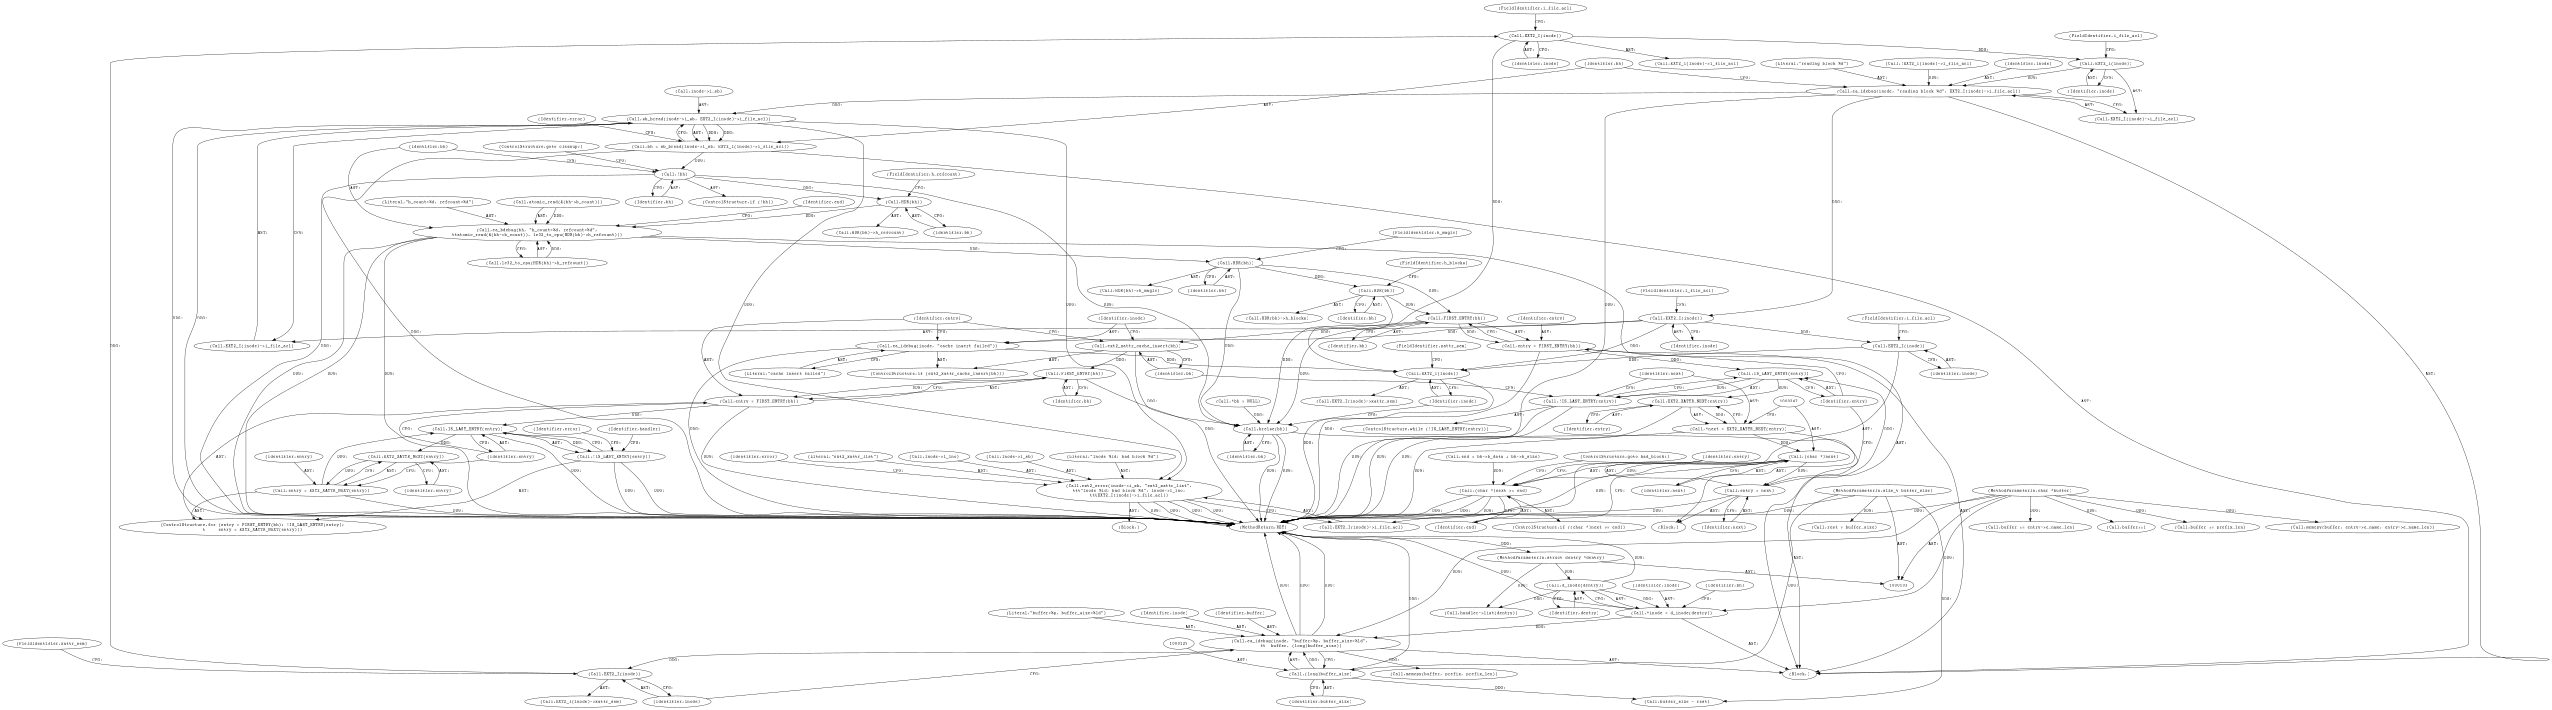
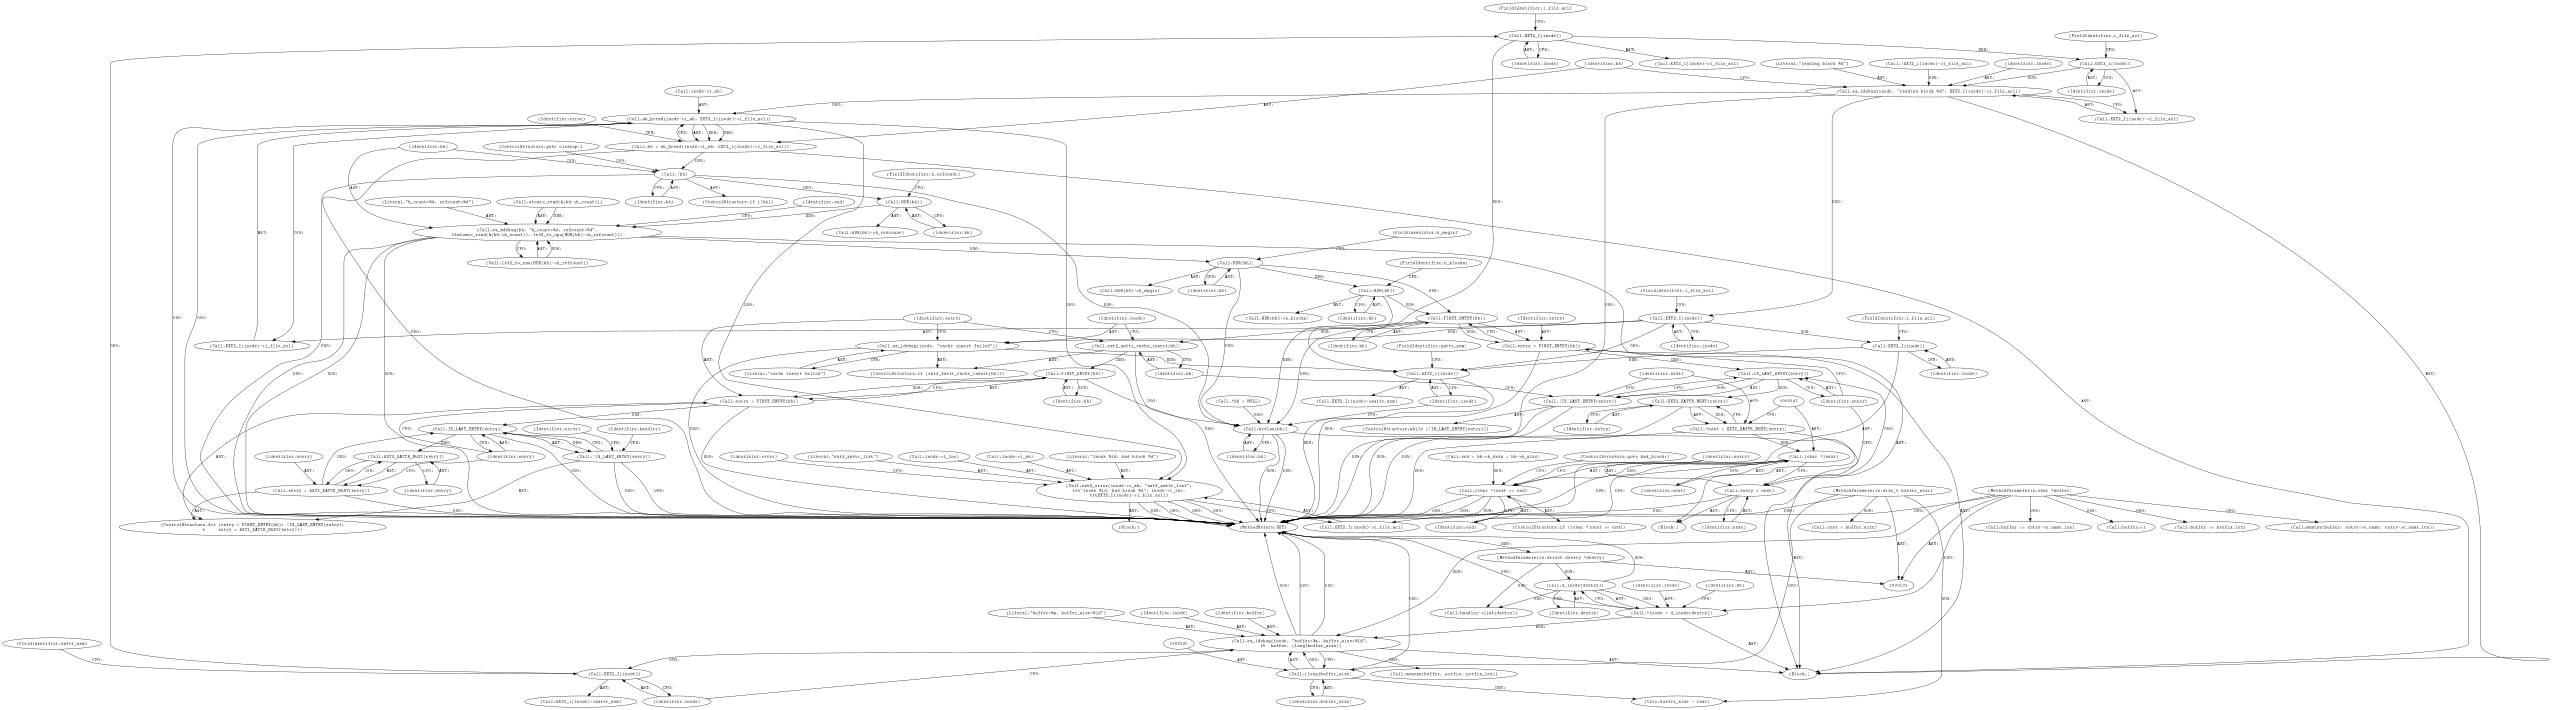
(1804, 470) -> (1804, 470)
